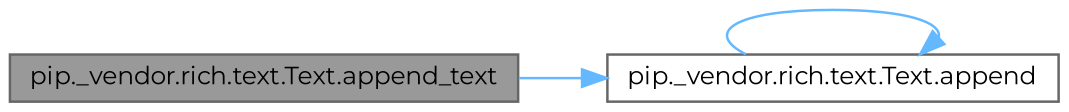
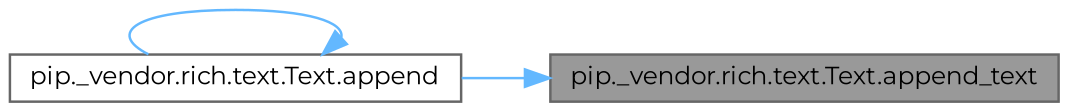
(550, 78) -> (493, 78)
